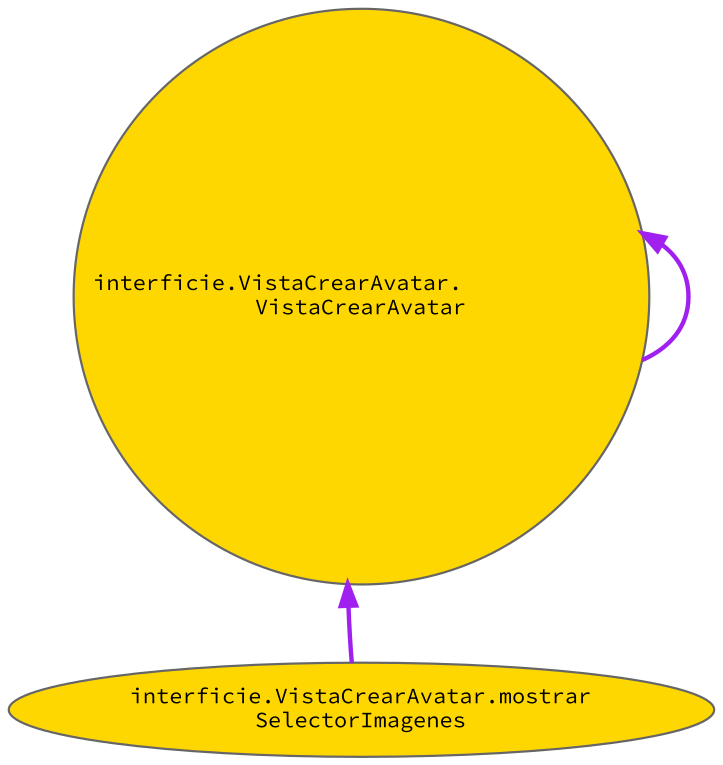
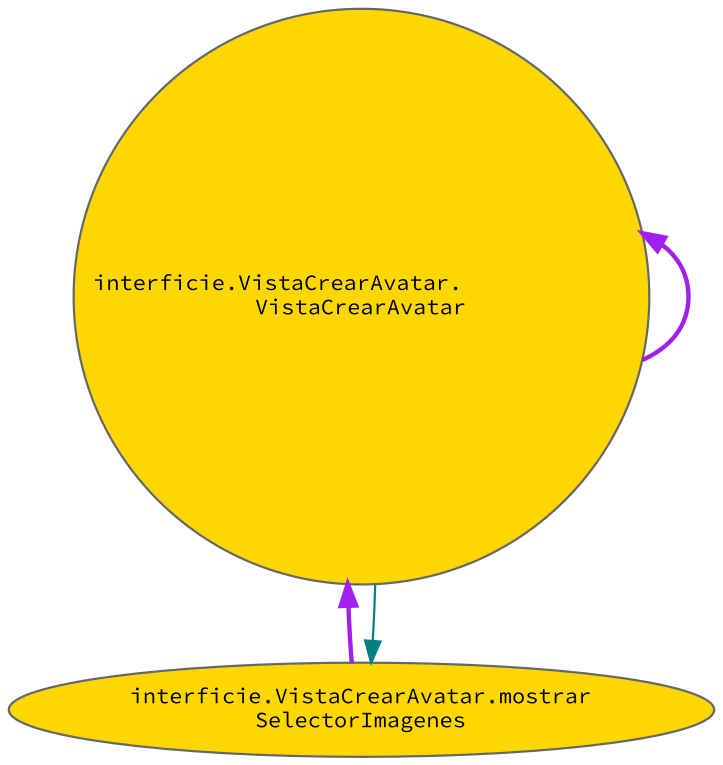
none -> (374, 612)
